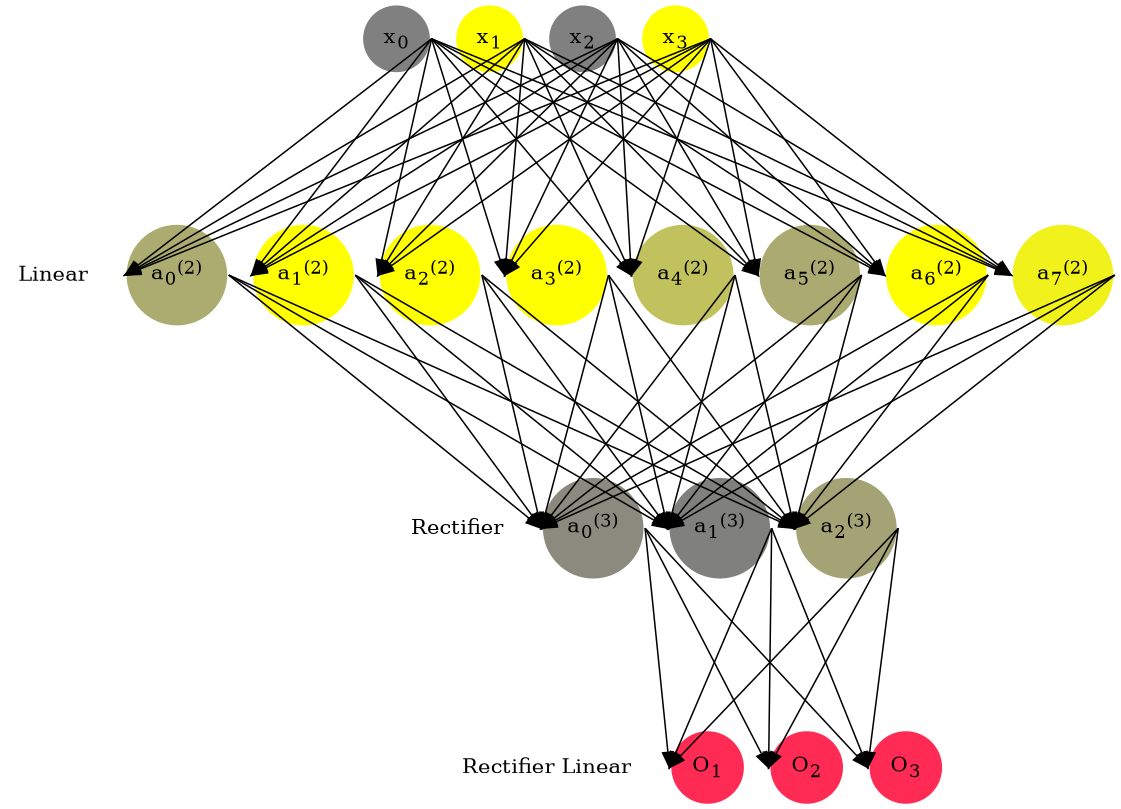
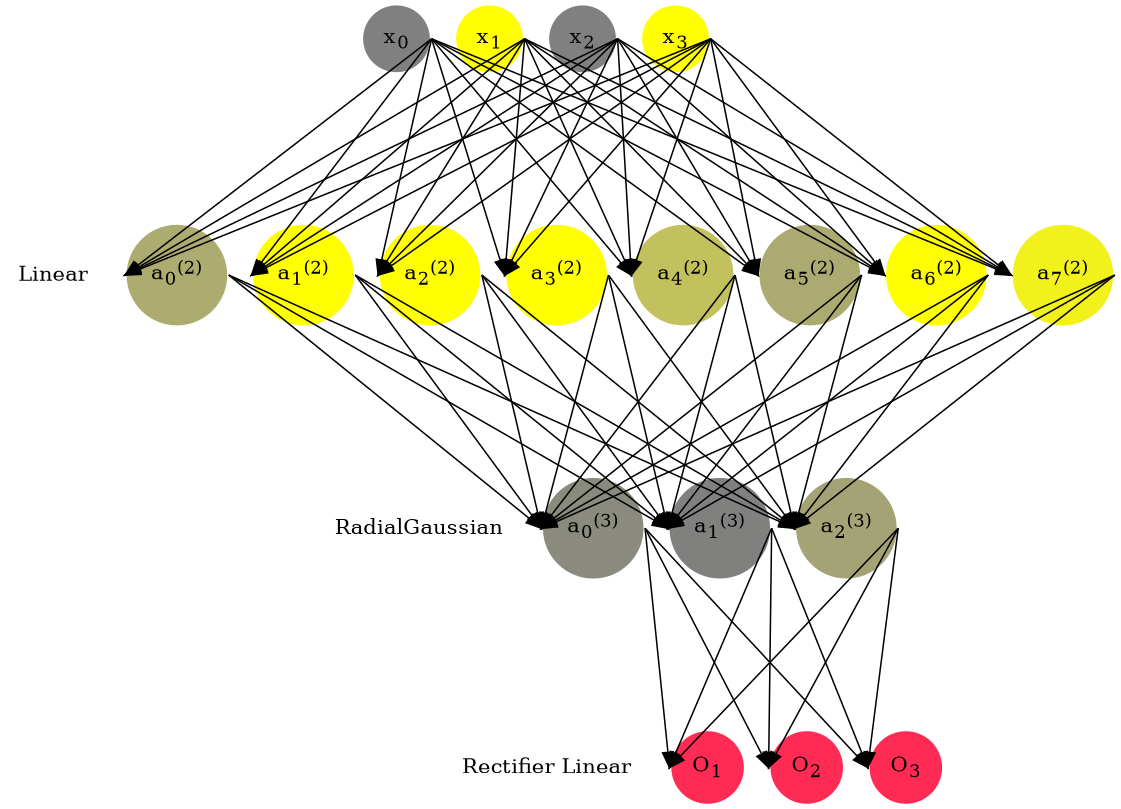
(458, 528) -> (419, 528)
